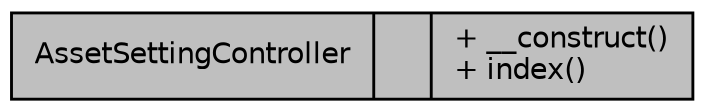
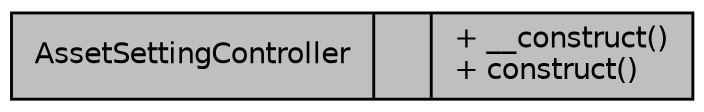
(520, 70) -> (546, 70)
